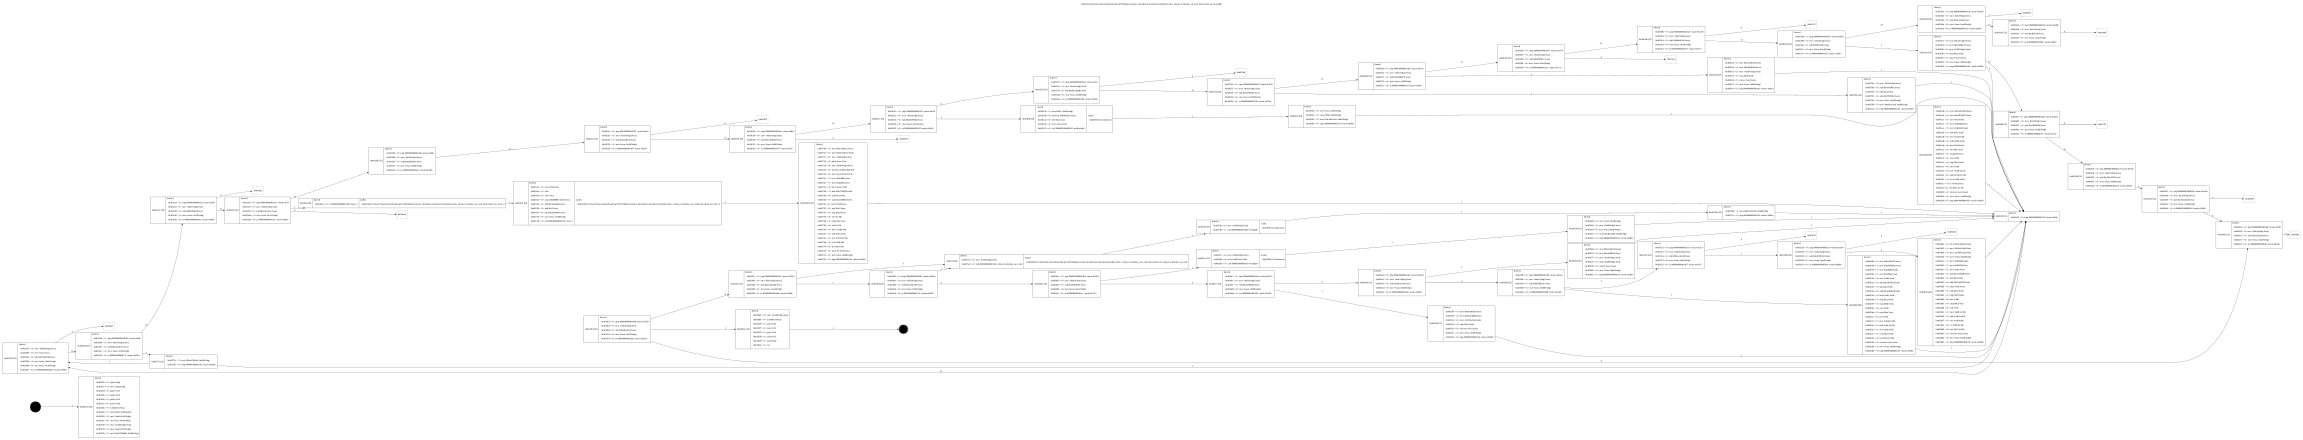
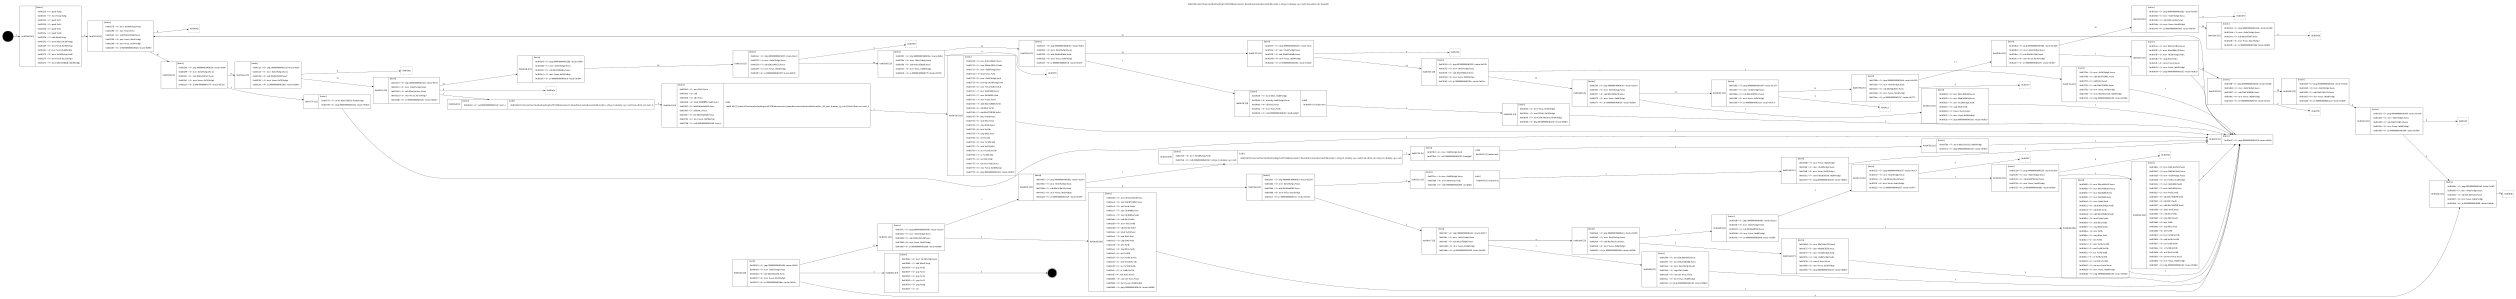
(870, 269) -> (1016, 240)
(110, 364) -> (84, 36)
